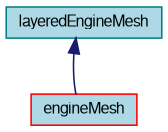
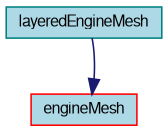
(74, 74) -> (94, 58)
